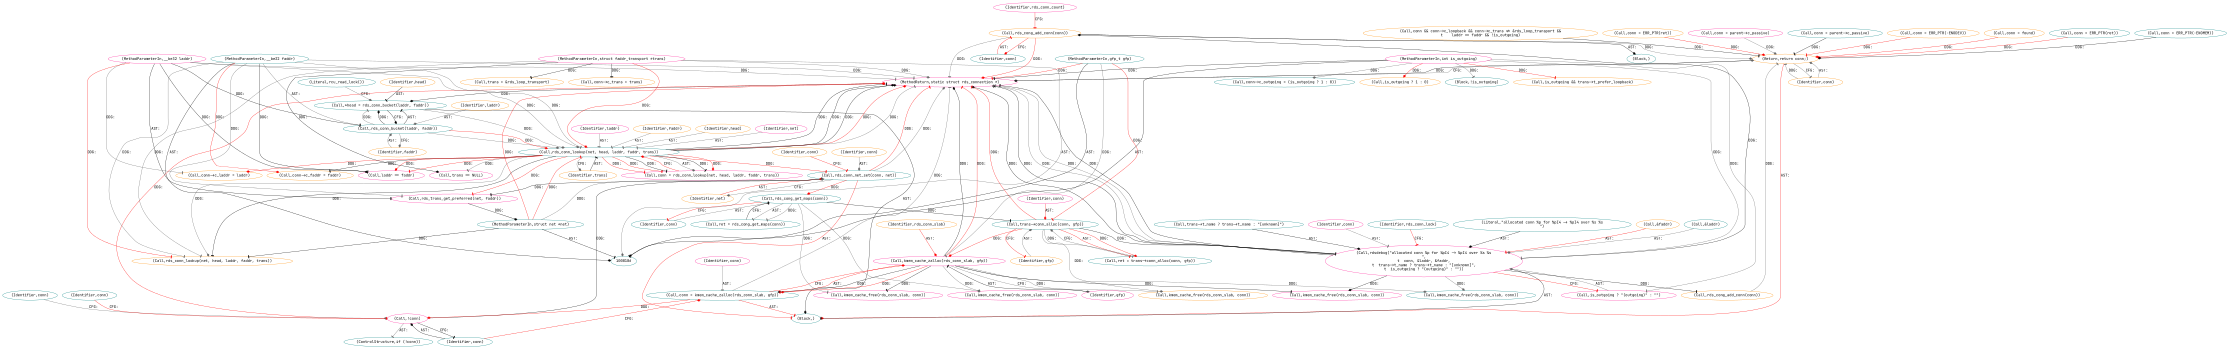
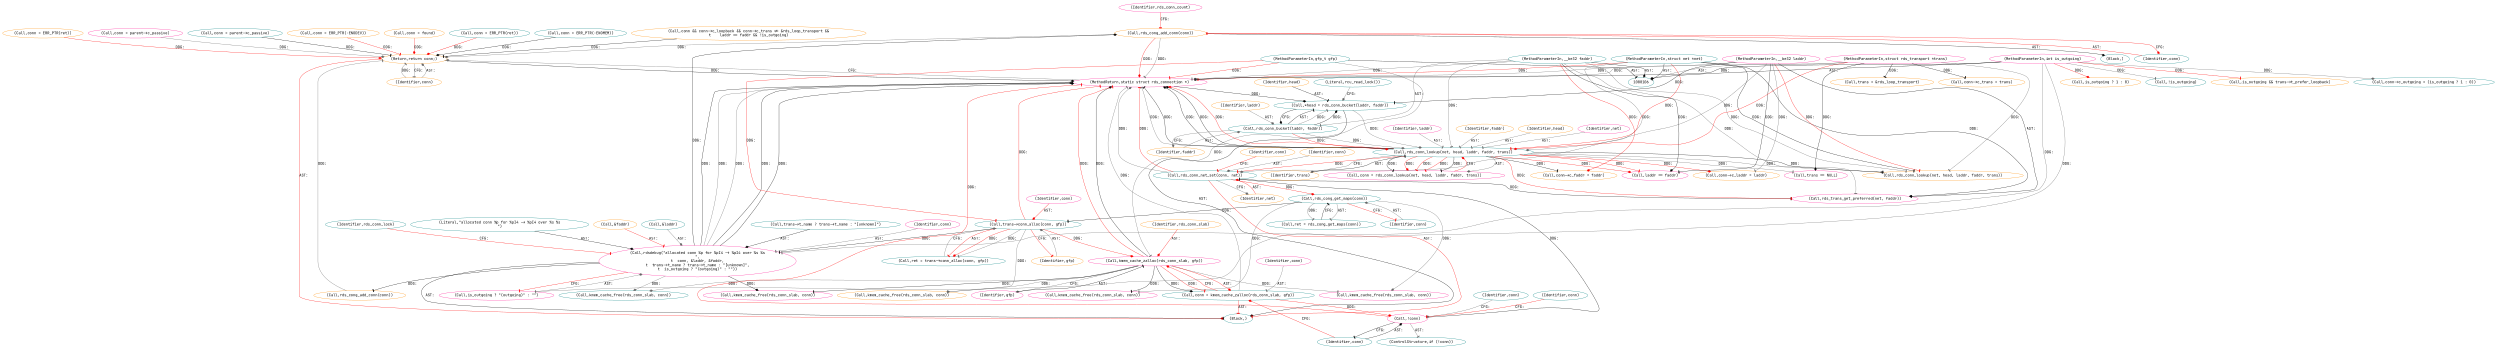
(612, 59) -> (1895, 59)
(1477, 82) -> (2176, 82)
(262, 105) -> (1568, 94)
(491, 211) -> (1921, 133)
